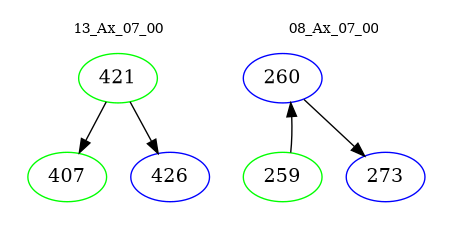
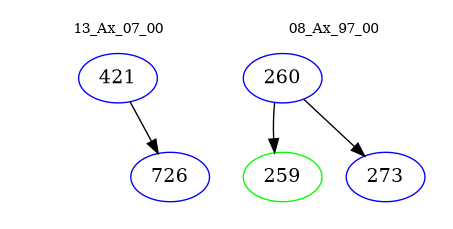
(334, 30) -> (334, 30)
(118, 78) -> (118, 78)
(292, 135) -> (274, 121)
(67, 177) -> none
(170, 177) -> (170, 177)
